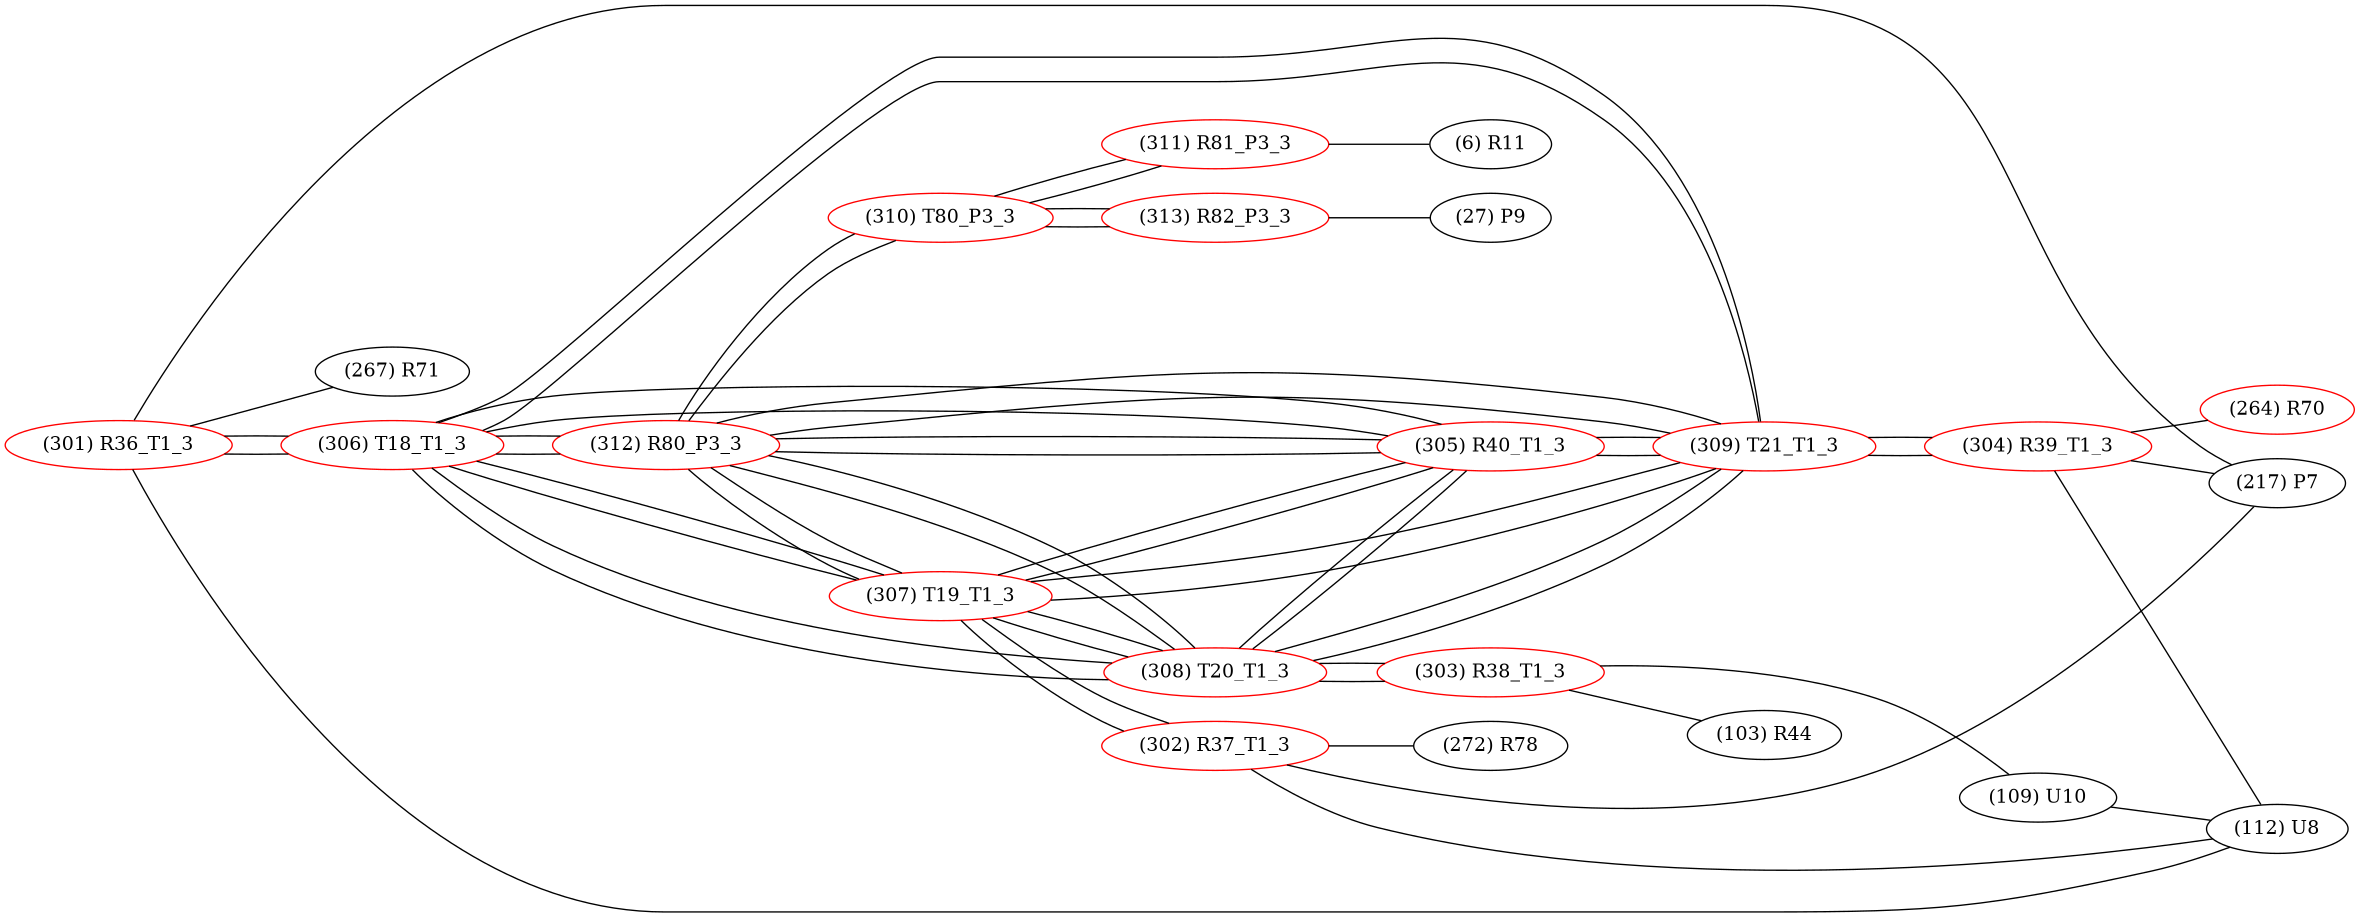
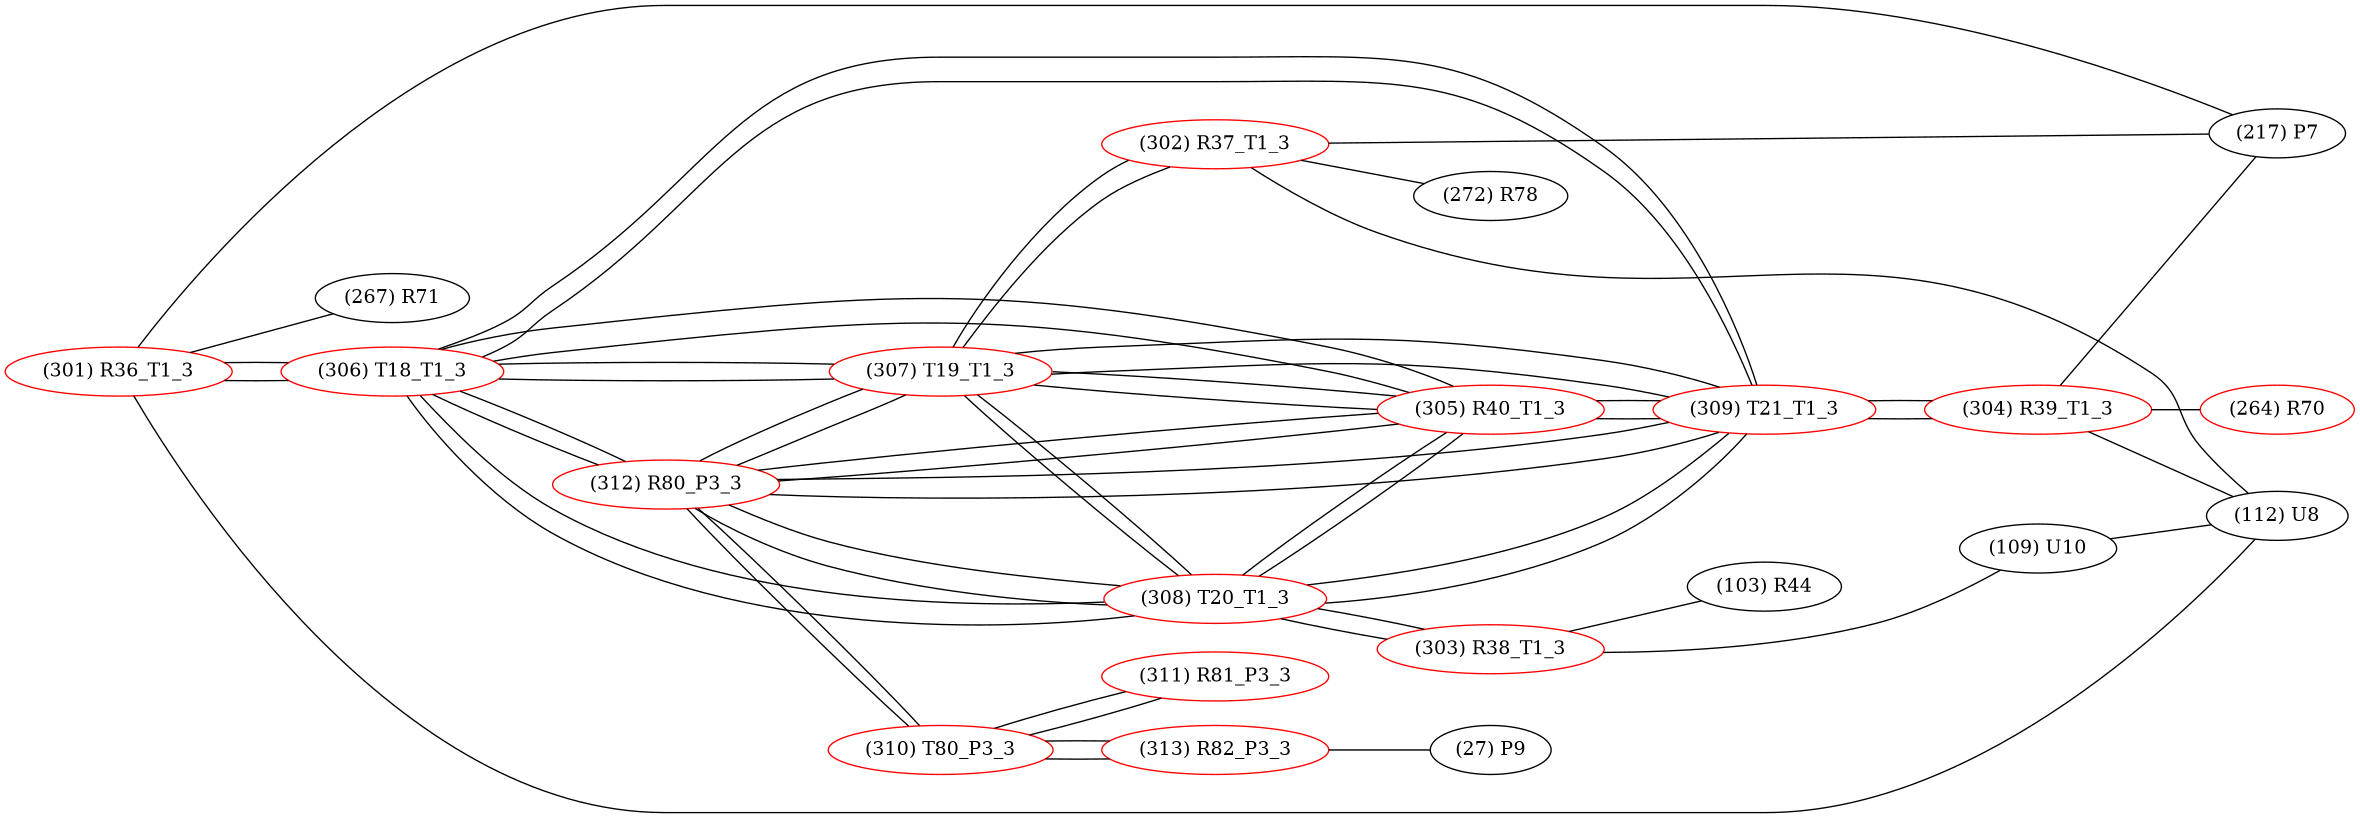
(1491, 144) -> none
